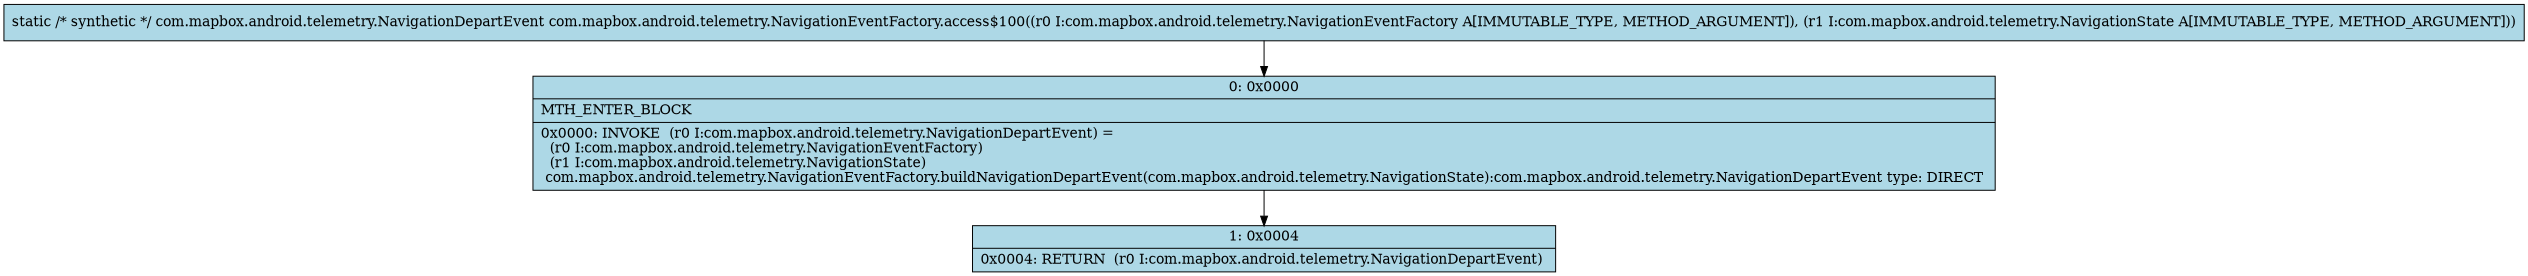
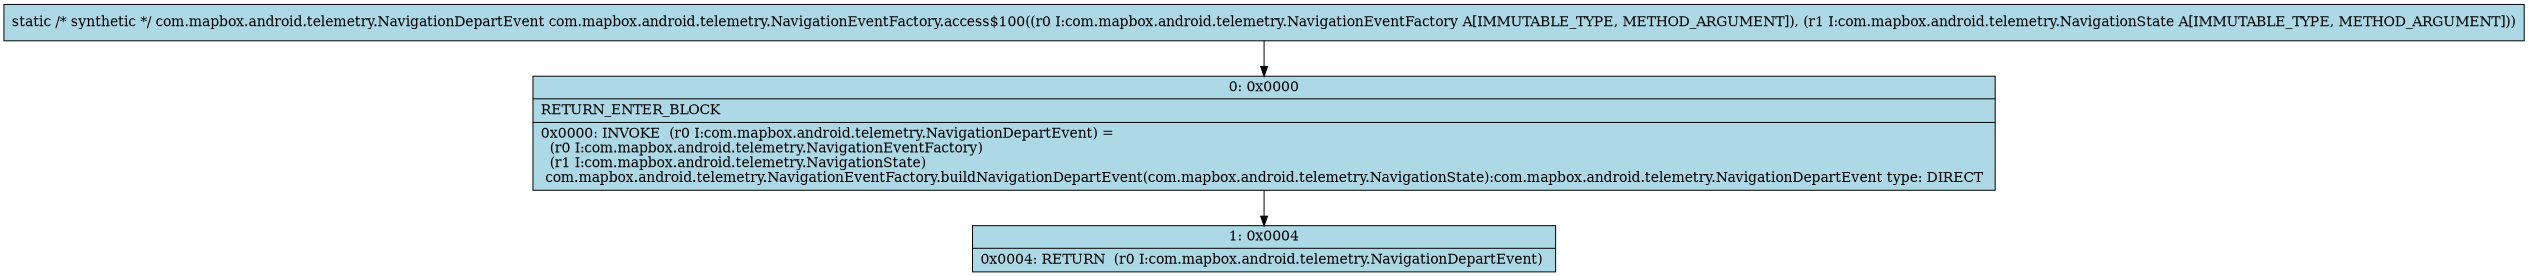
(617, 110) -> (631, 110)
